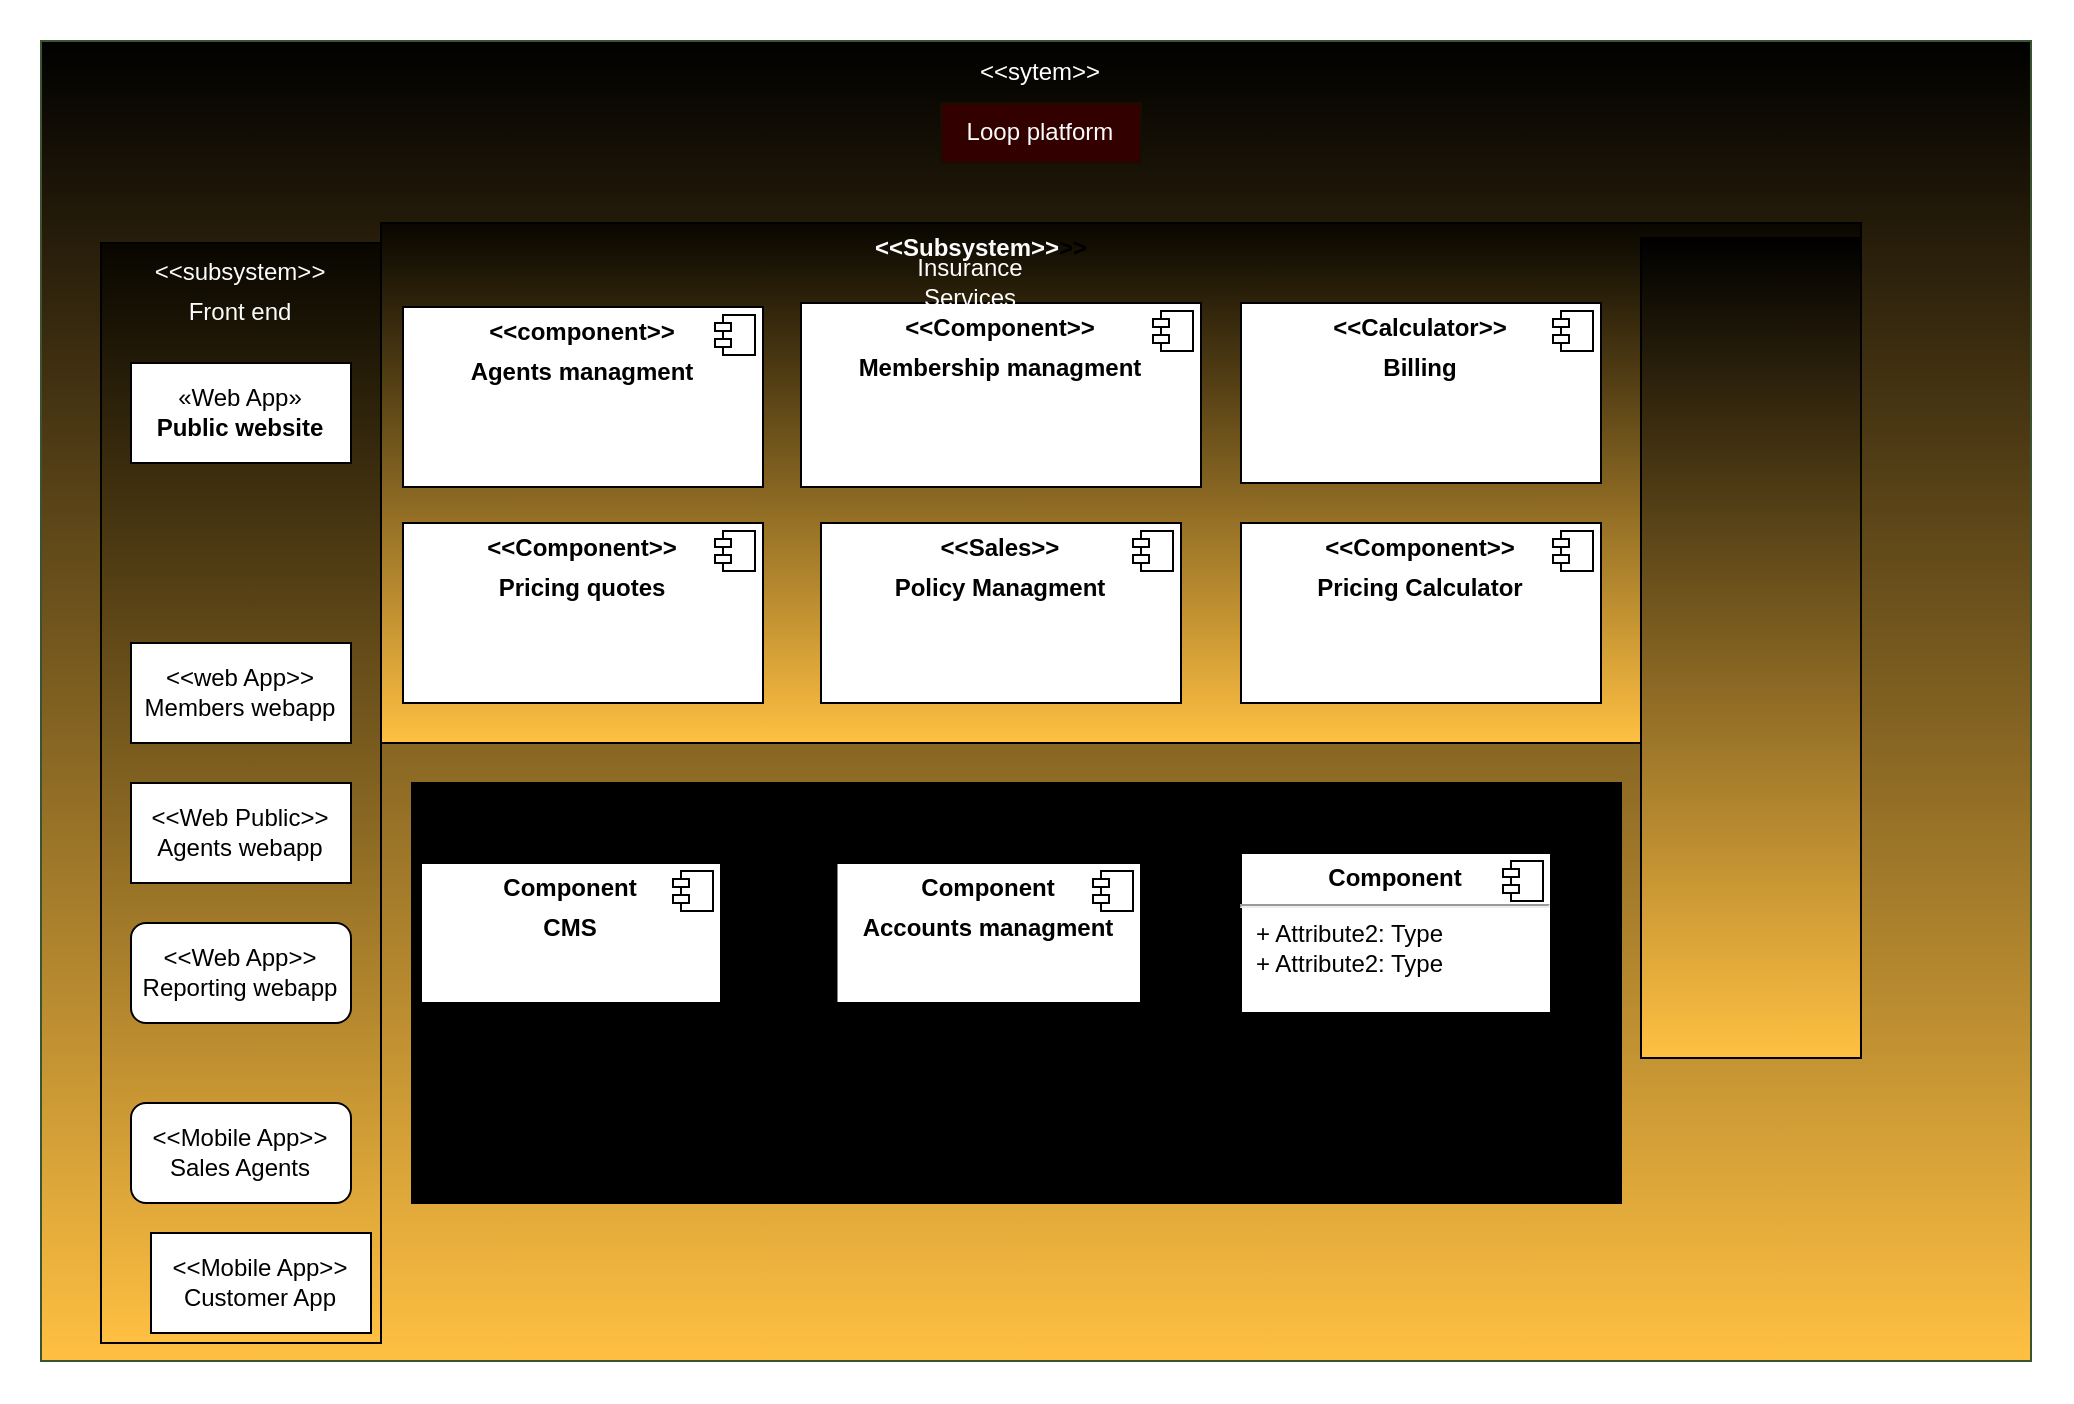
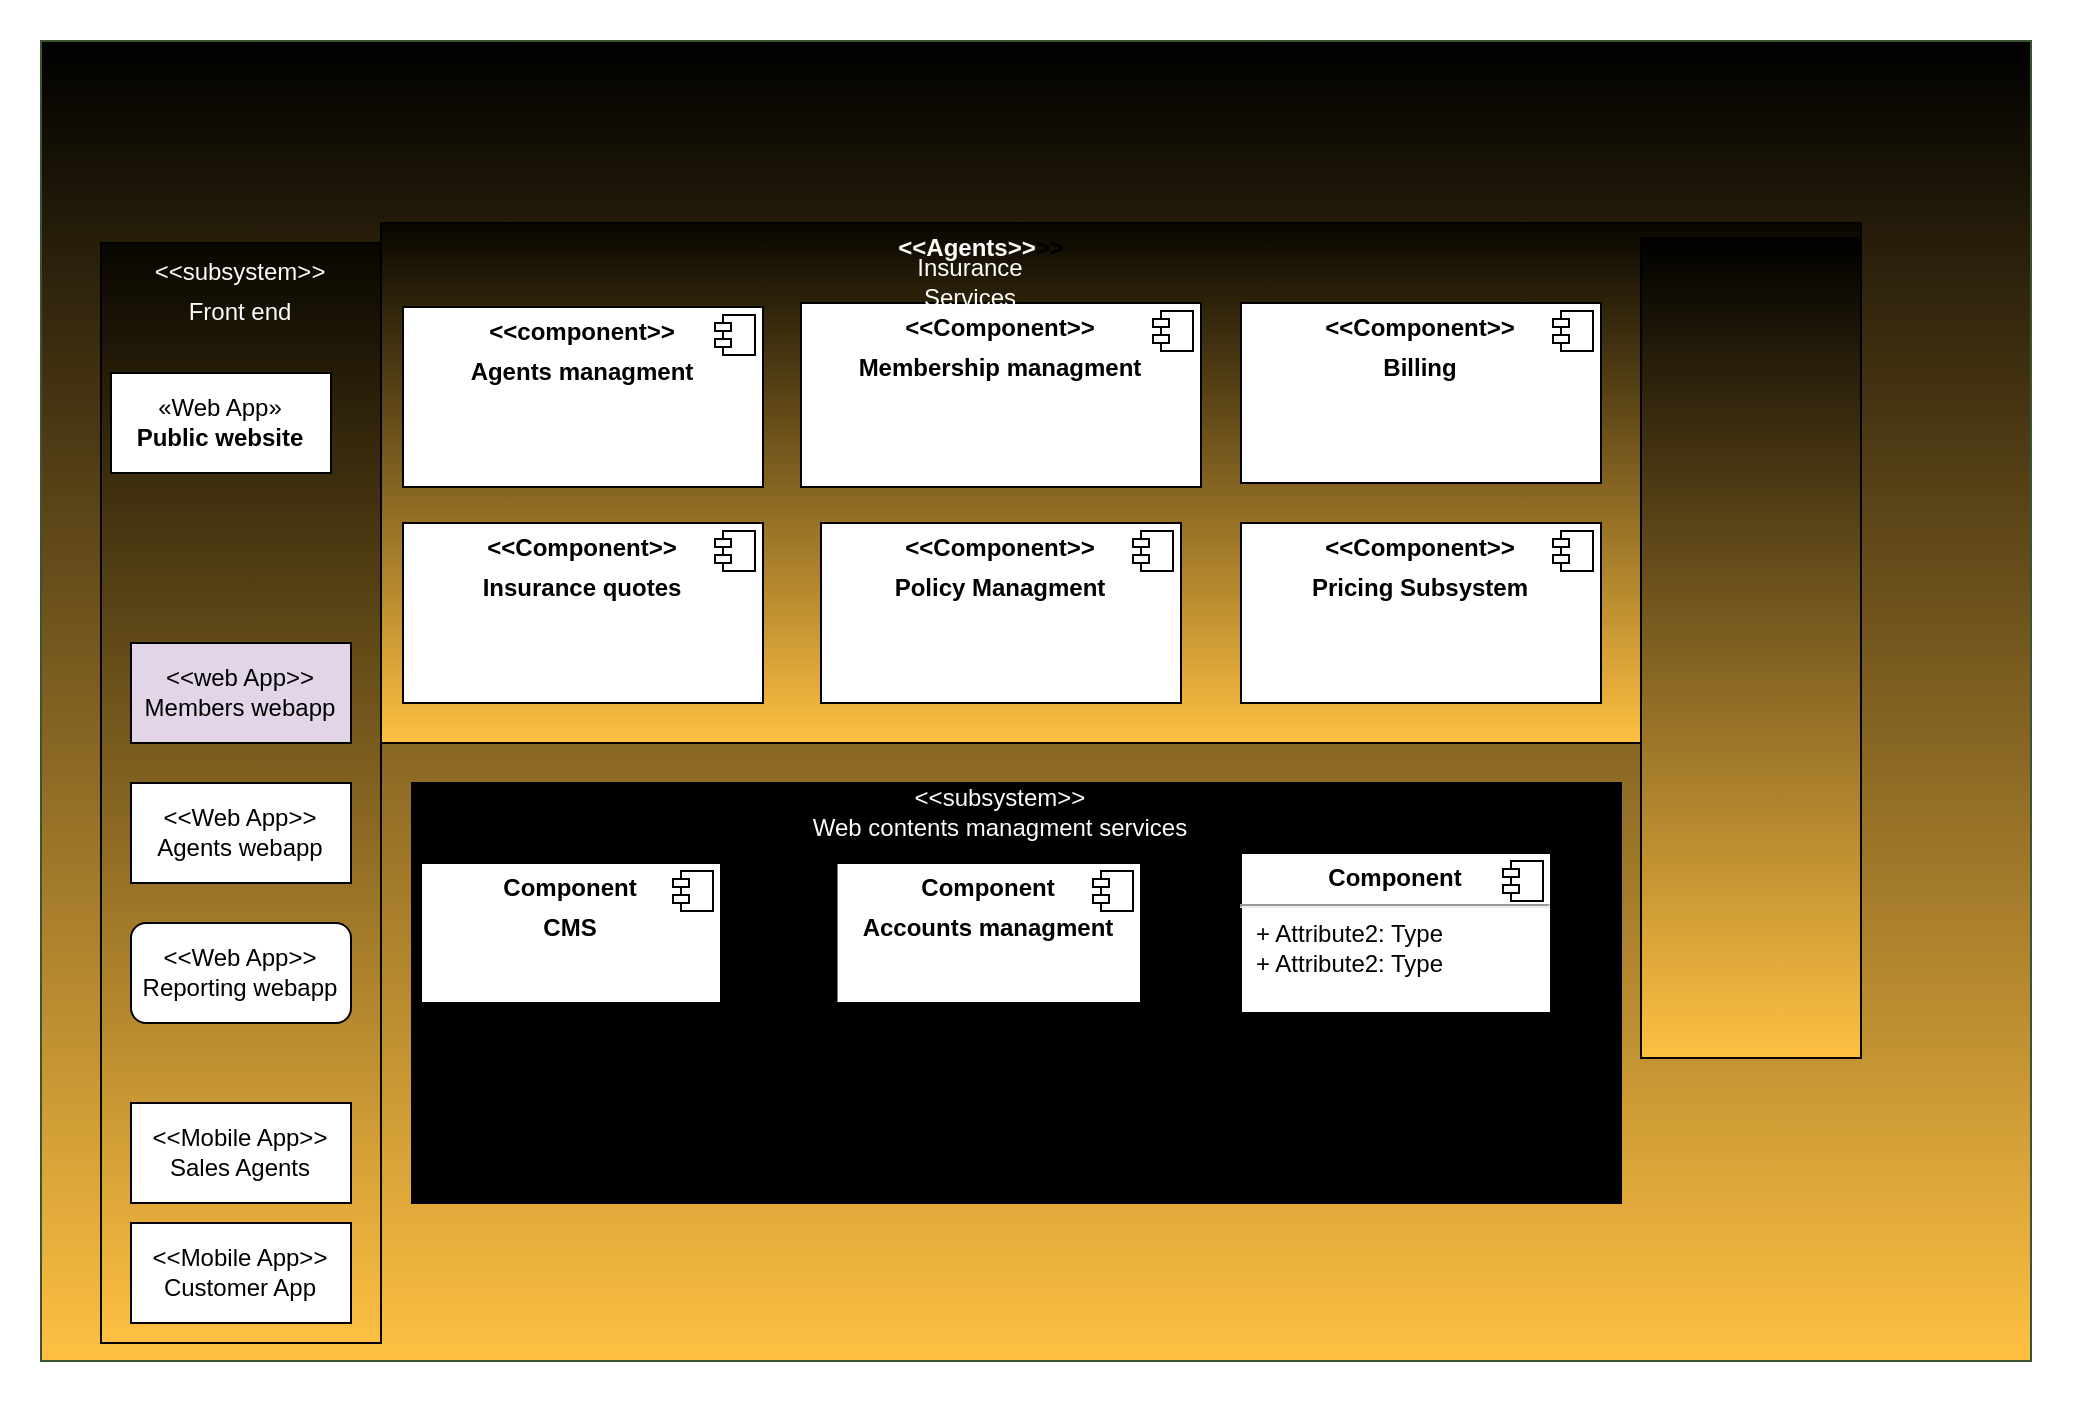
(1041, 73) -> none
(1041, 133) -> none
(982, 249) -> (982, 249)
(1329, 303) -> (1328, 303)
(241, 413) -> (221, 423)
(490, 523) -> (507, 523)
(919, 523) -> (919, 523)
(1346, 523) -> (1346, 523)
(241, 693) -> (241, 693)
none -> (1001, 813)
(241, 833) -> (241, 833)
(241, 1153) -> (241, 1153)
(261, 1283) -> (241, 1273)
